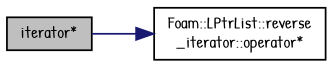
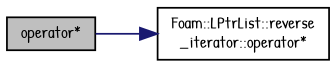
(49, 34) -> (51, 34)
